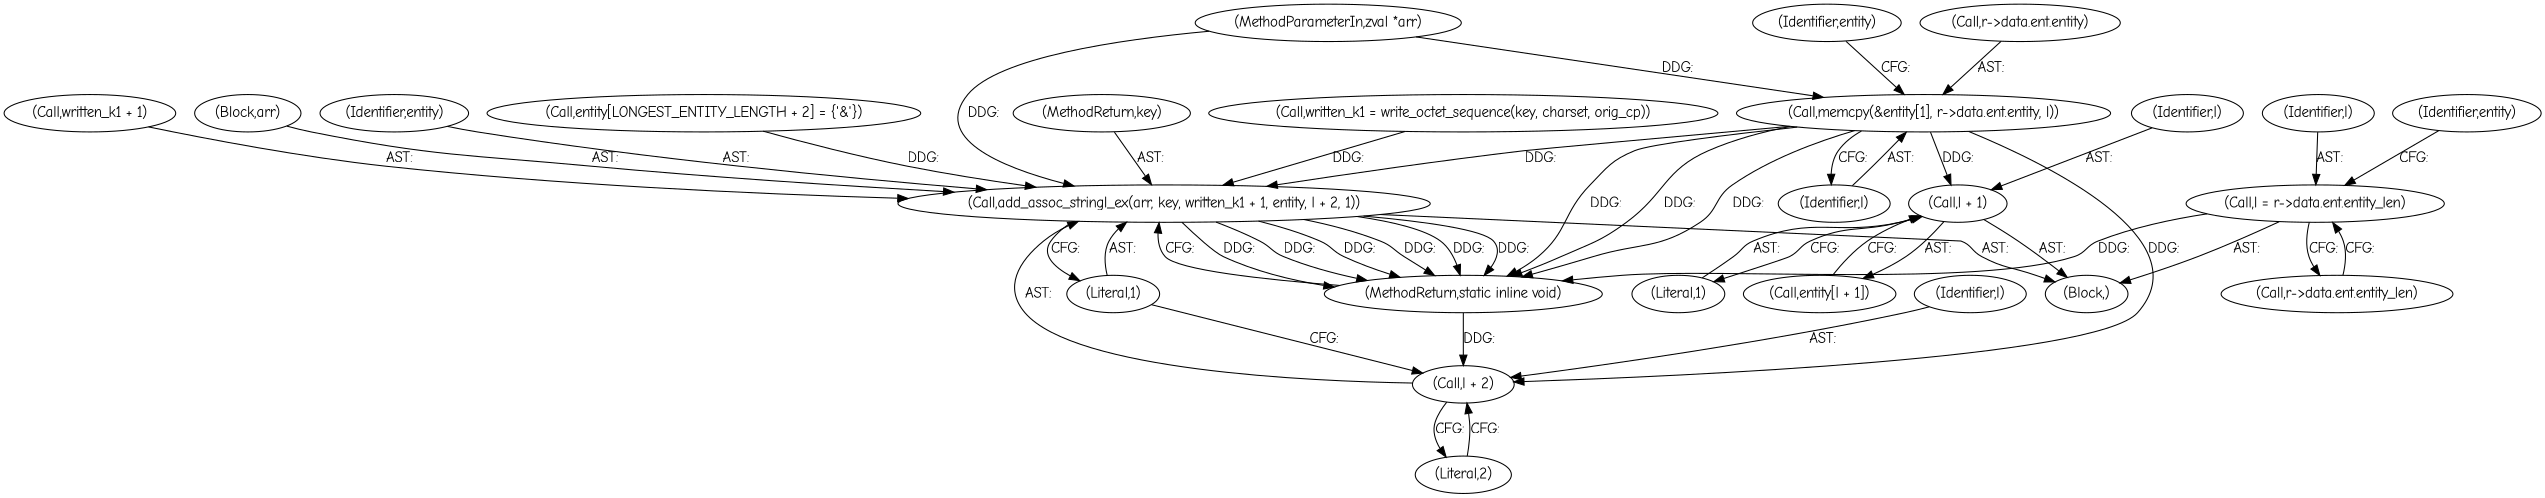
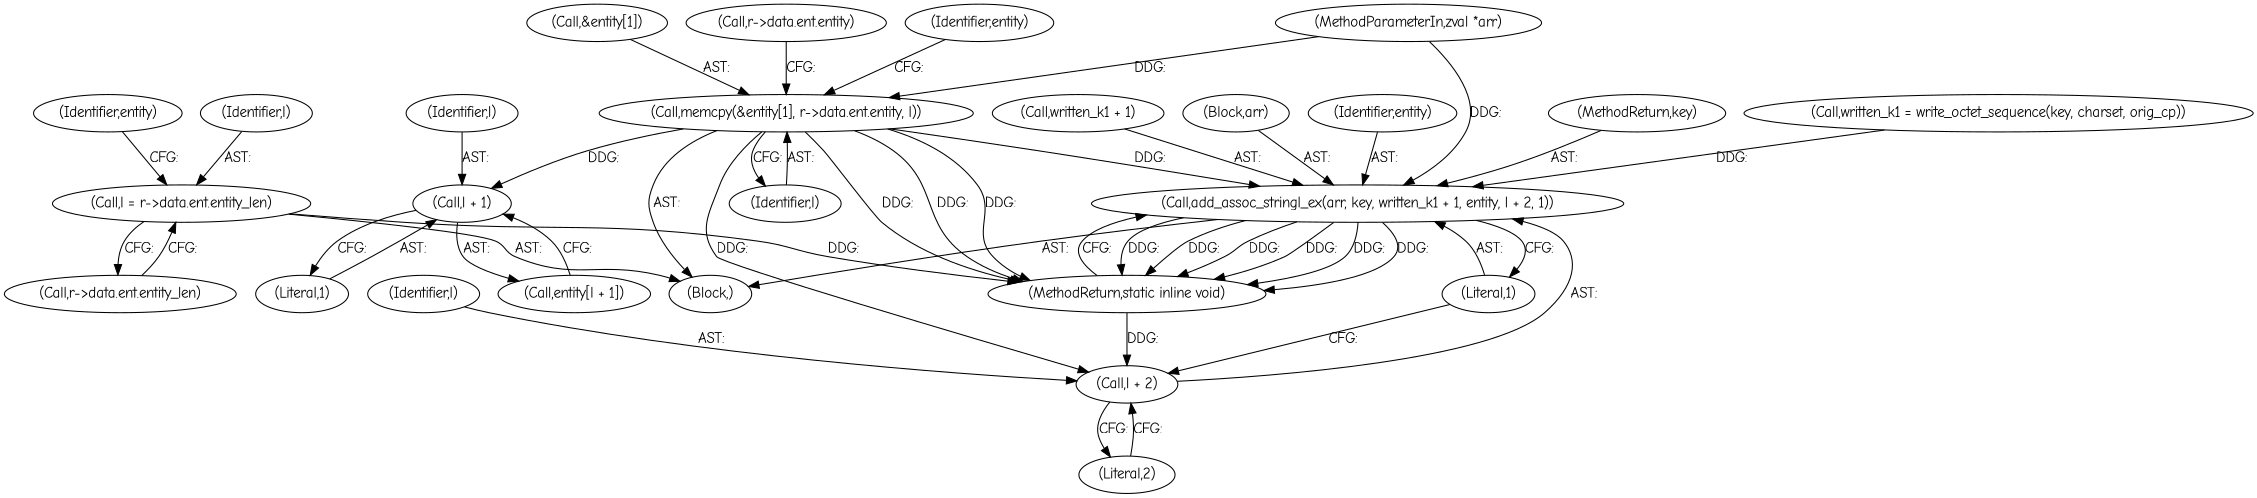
none -> (597, 23)
(1994, 68) -> (803, 68)
(704, 113) -> none
(2022, 244) -> (652, 189)
